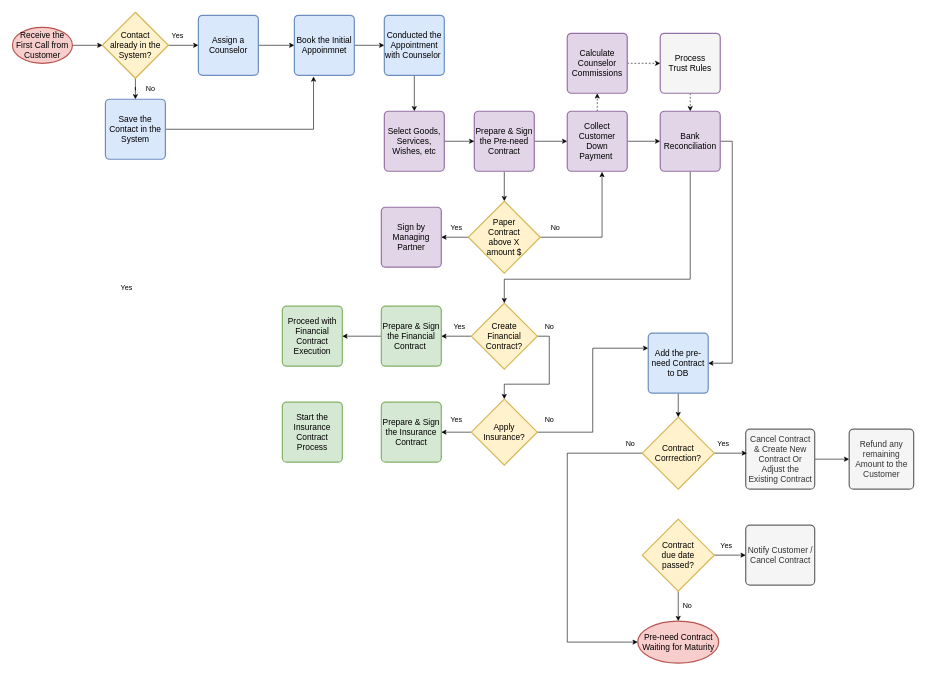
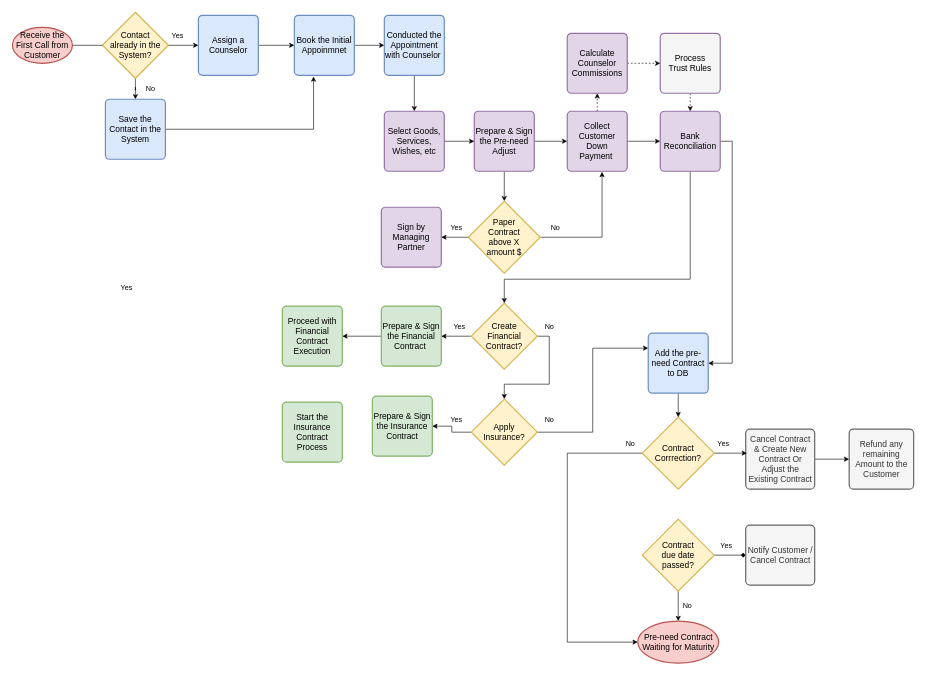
(96, 45) -> (98, 45)
(504, 141) -> (504, 141)
(411, 432) -> (402, 426)
(740, 555) -> (740, 555)
